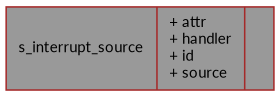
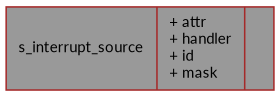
(199, 73) -> (194, 73)
